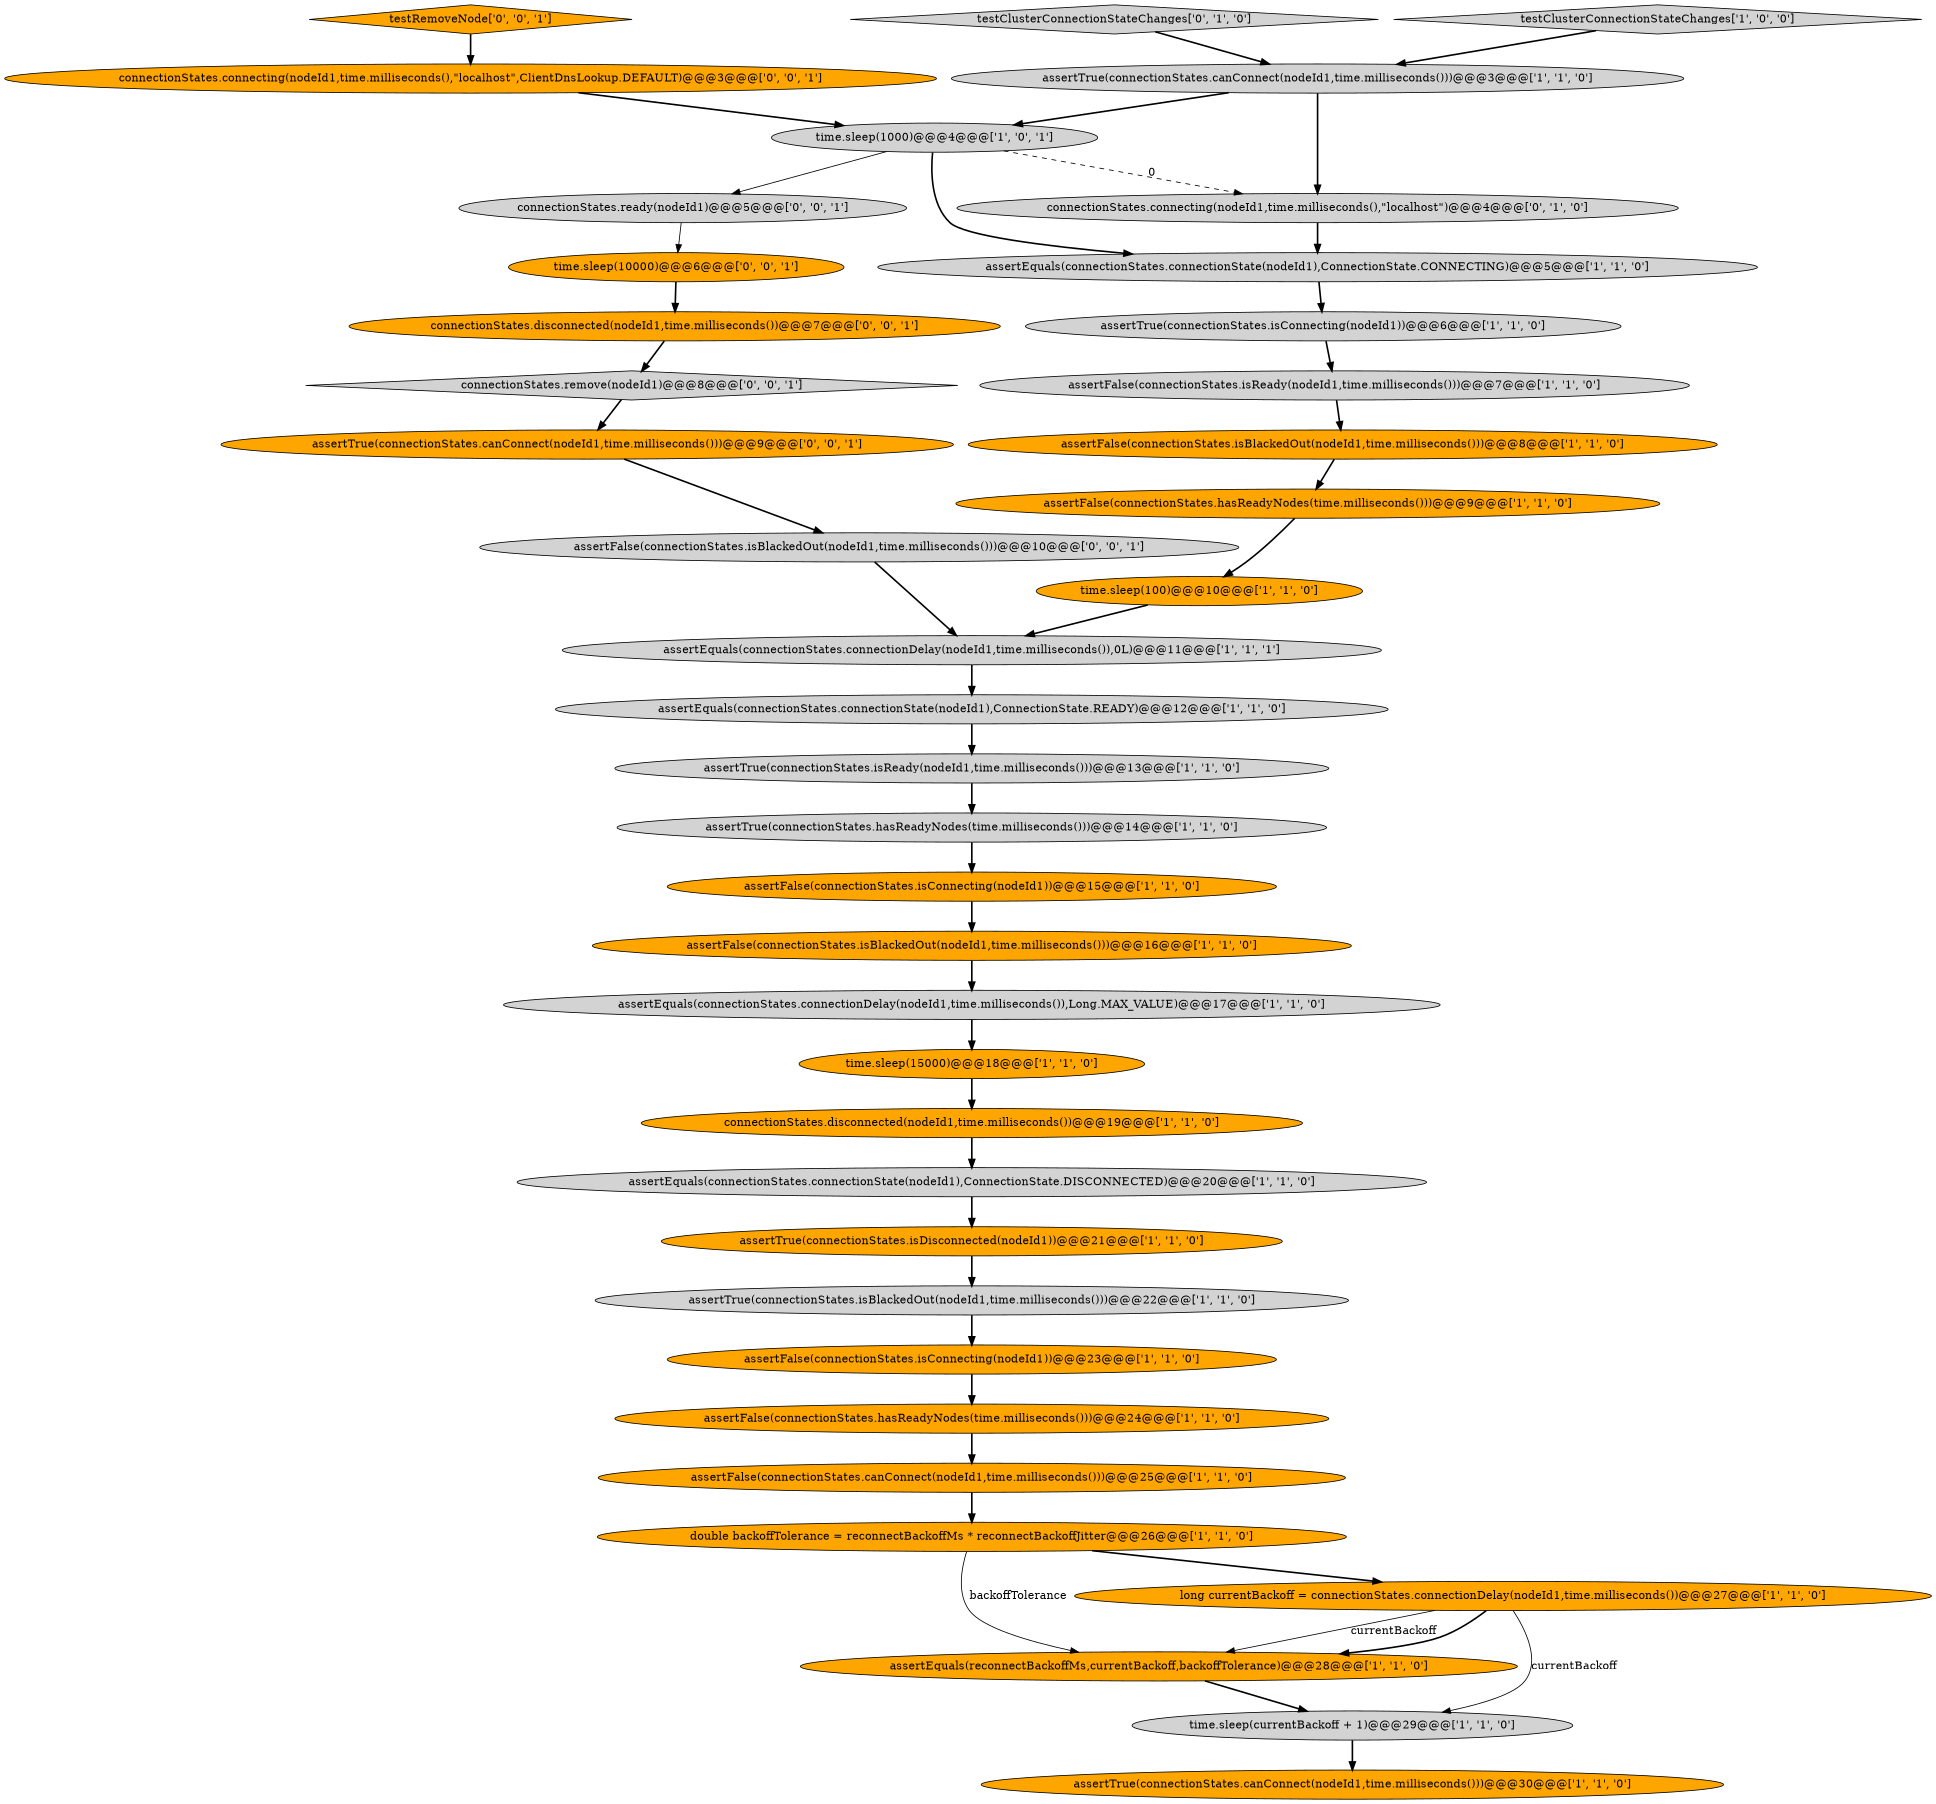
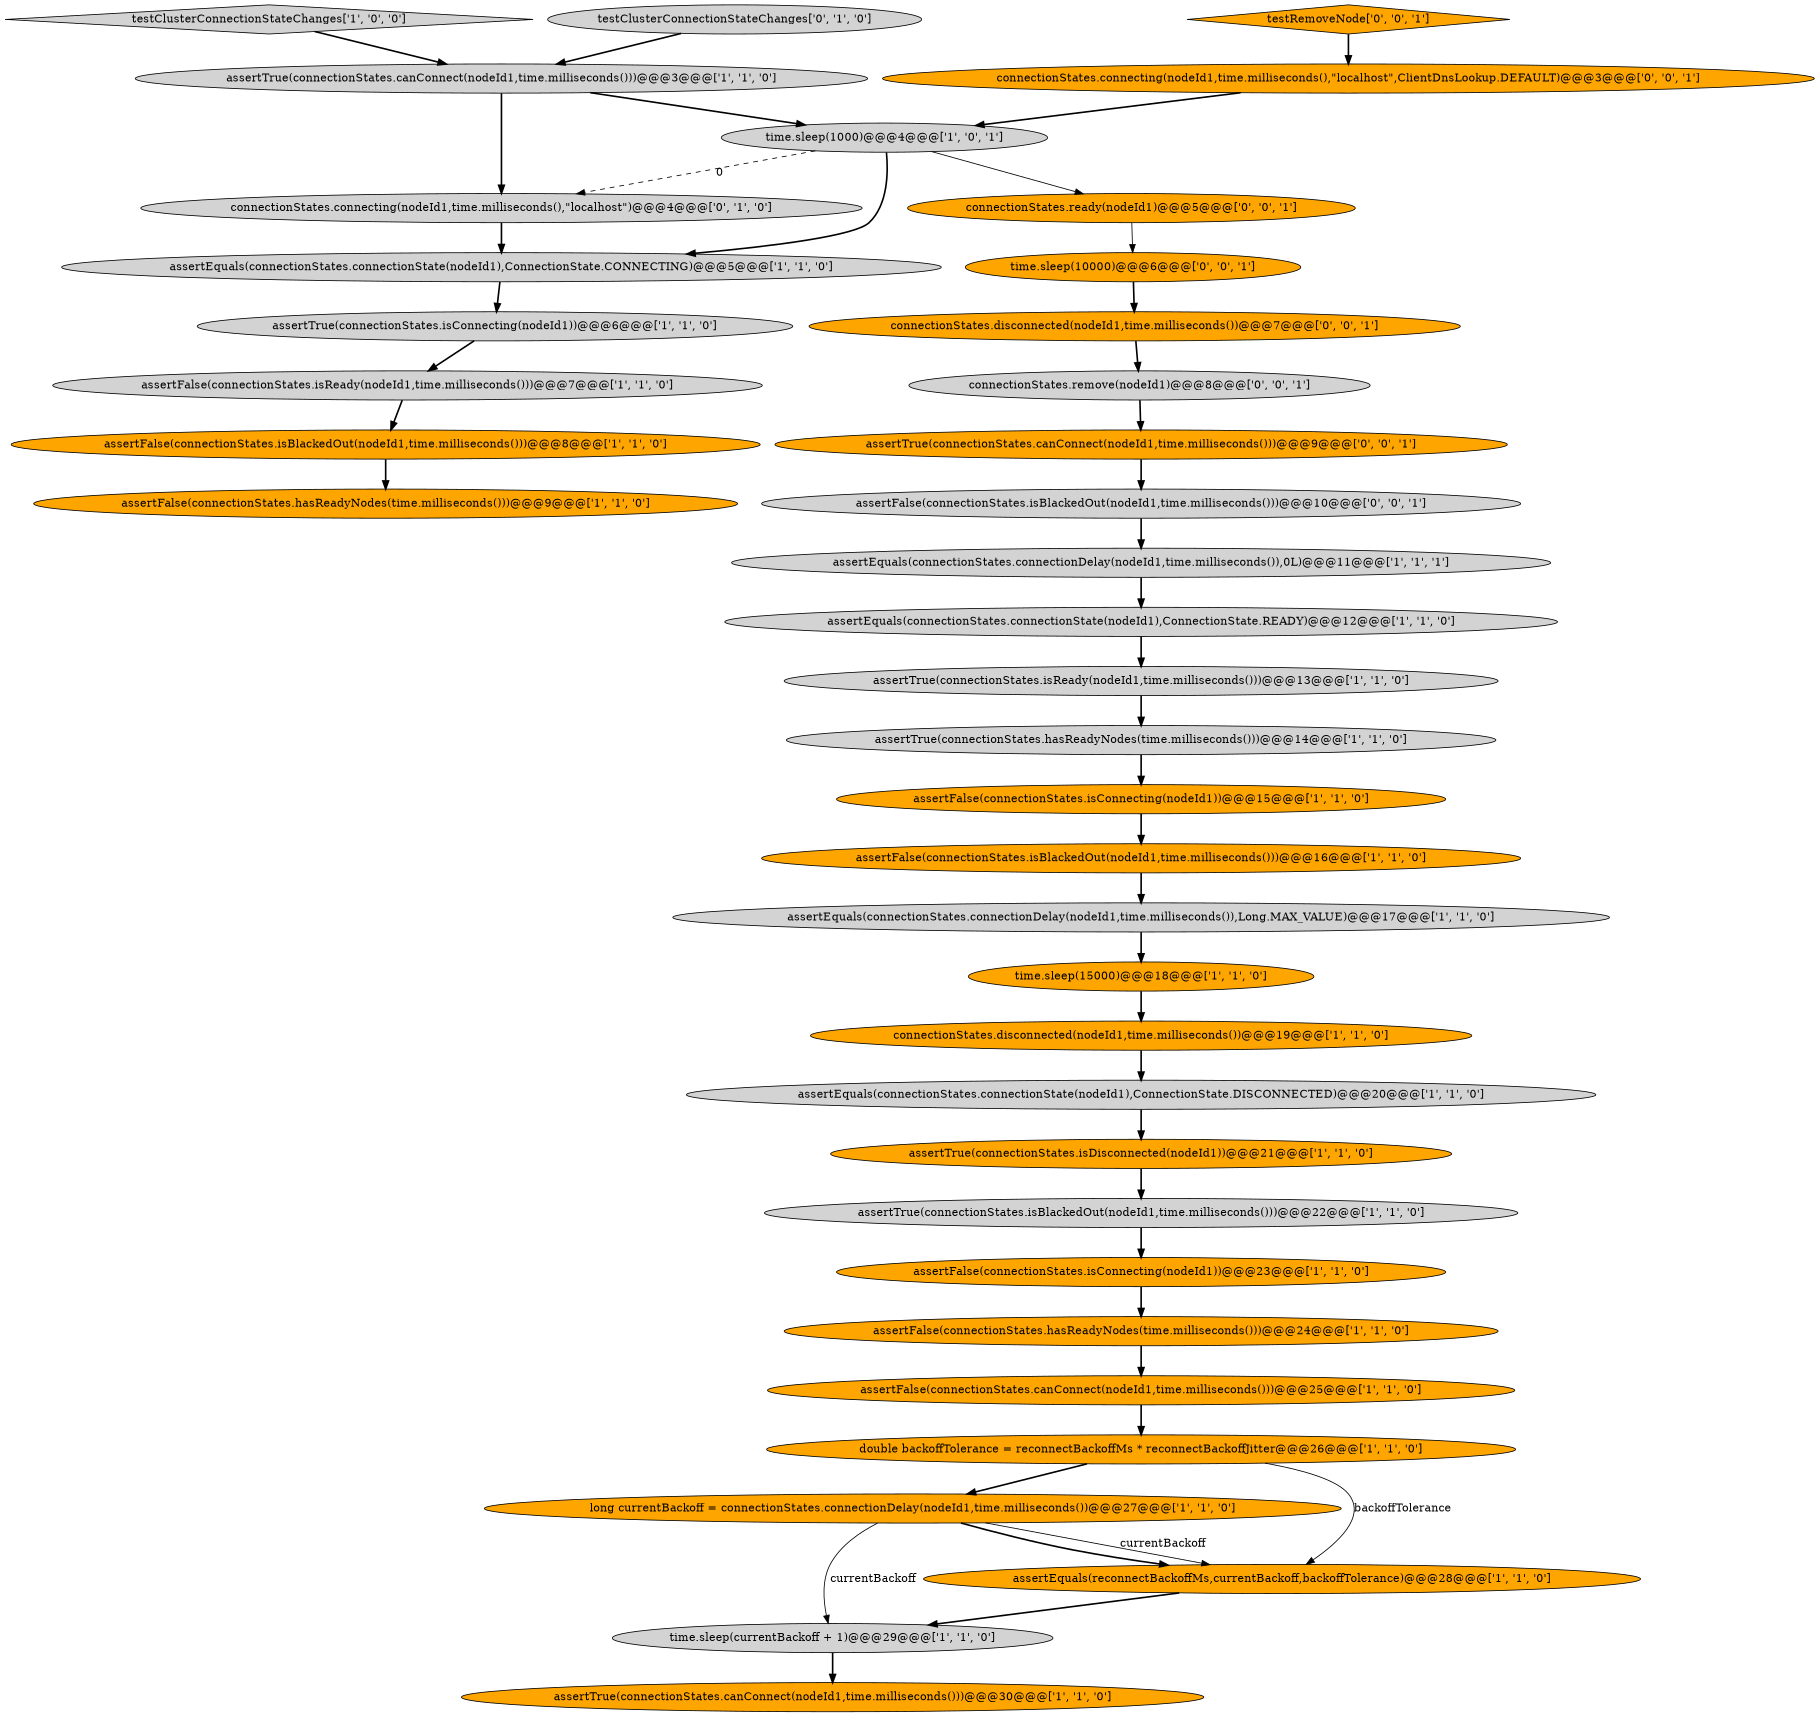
(1114, 19) -> (735, 19)
(683, 208) -> (1131, 208)
(632, 385) -> (1140, 385)
(1199, 591) -> none
